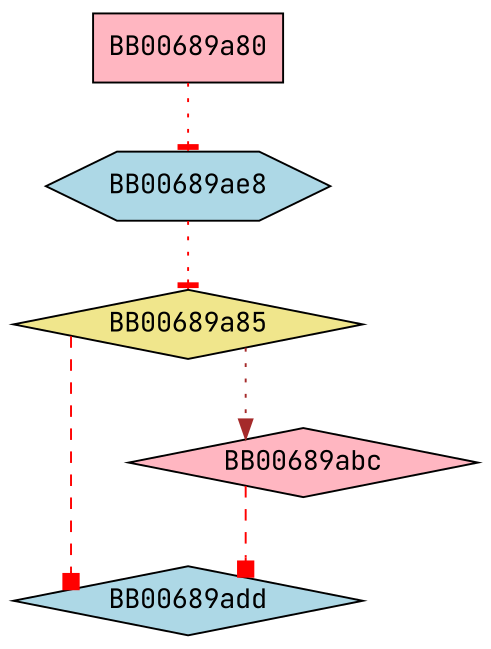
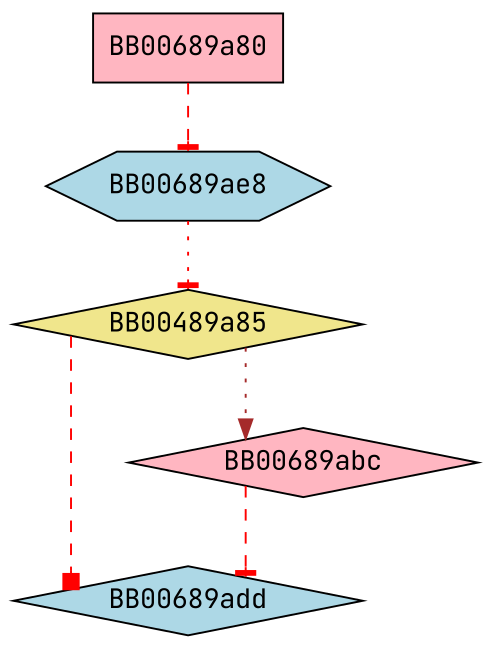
(188, 112) -> (188, 112)
(188, 324) -> (188, 324)
(246, 522) -> (246, 527)
